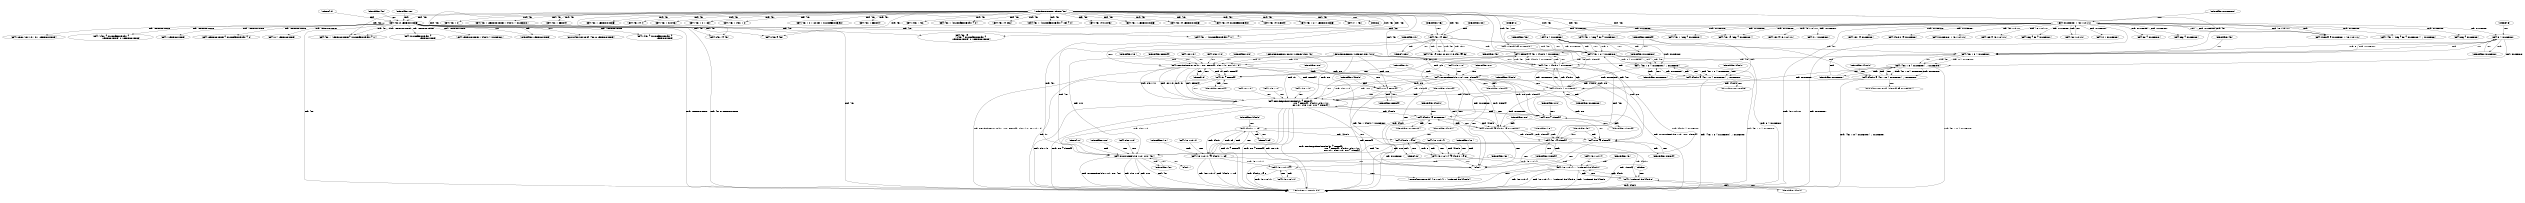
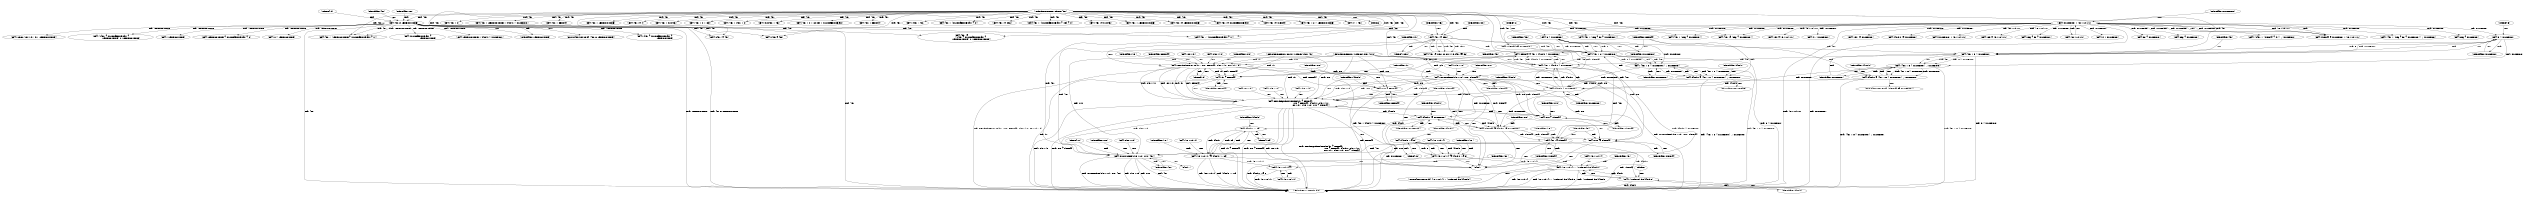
none -> (769, 23)
none -> (2272, 37)
none -> (1259, 66)
(1327, 135) -> none
(1354, 173) -> none
none -> (1809, 188)
